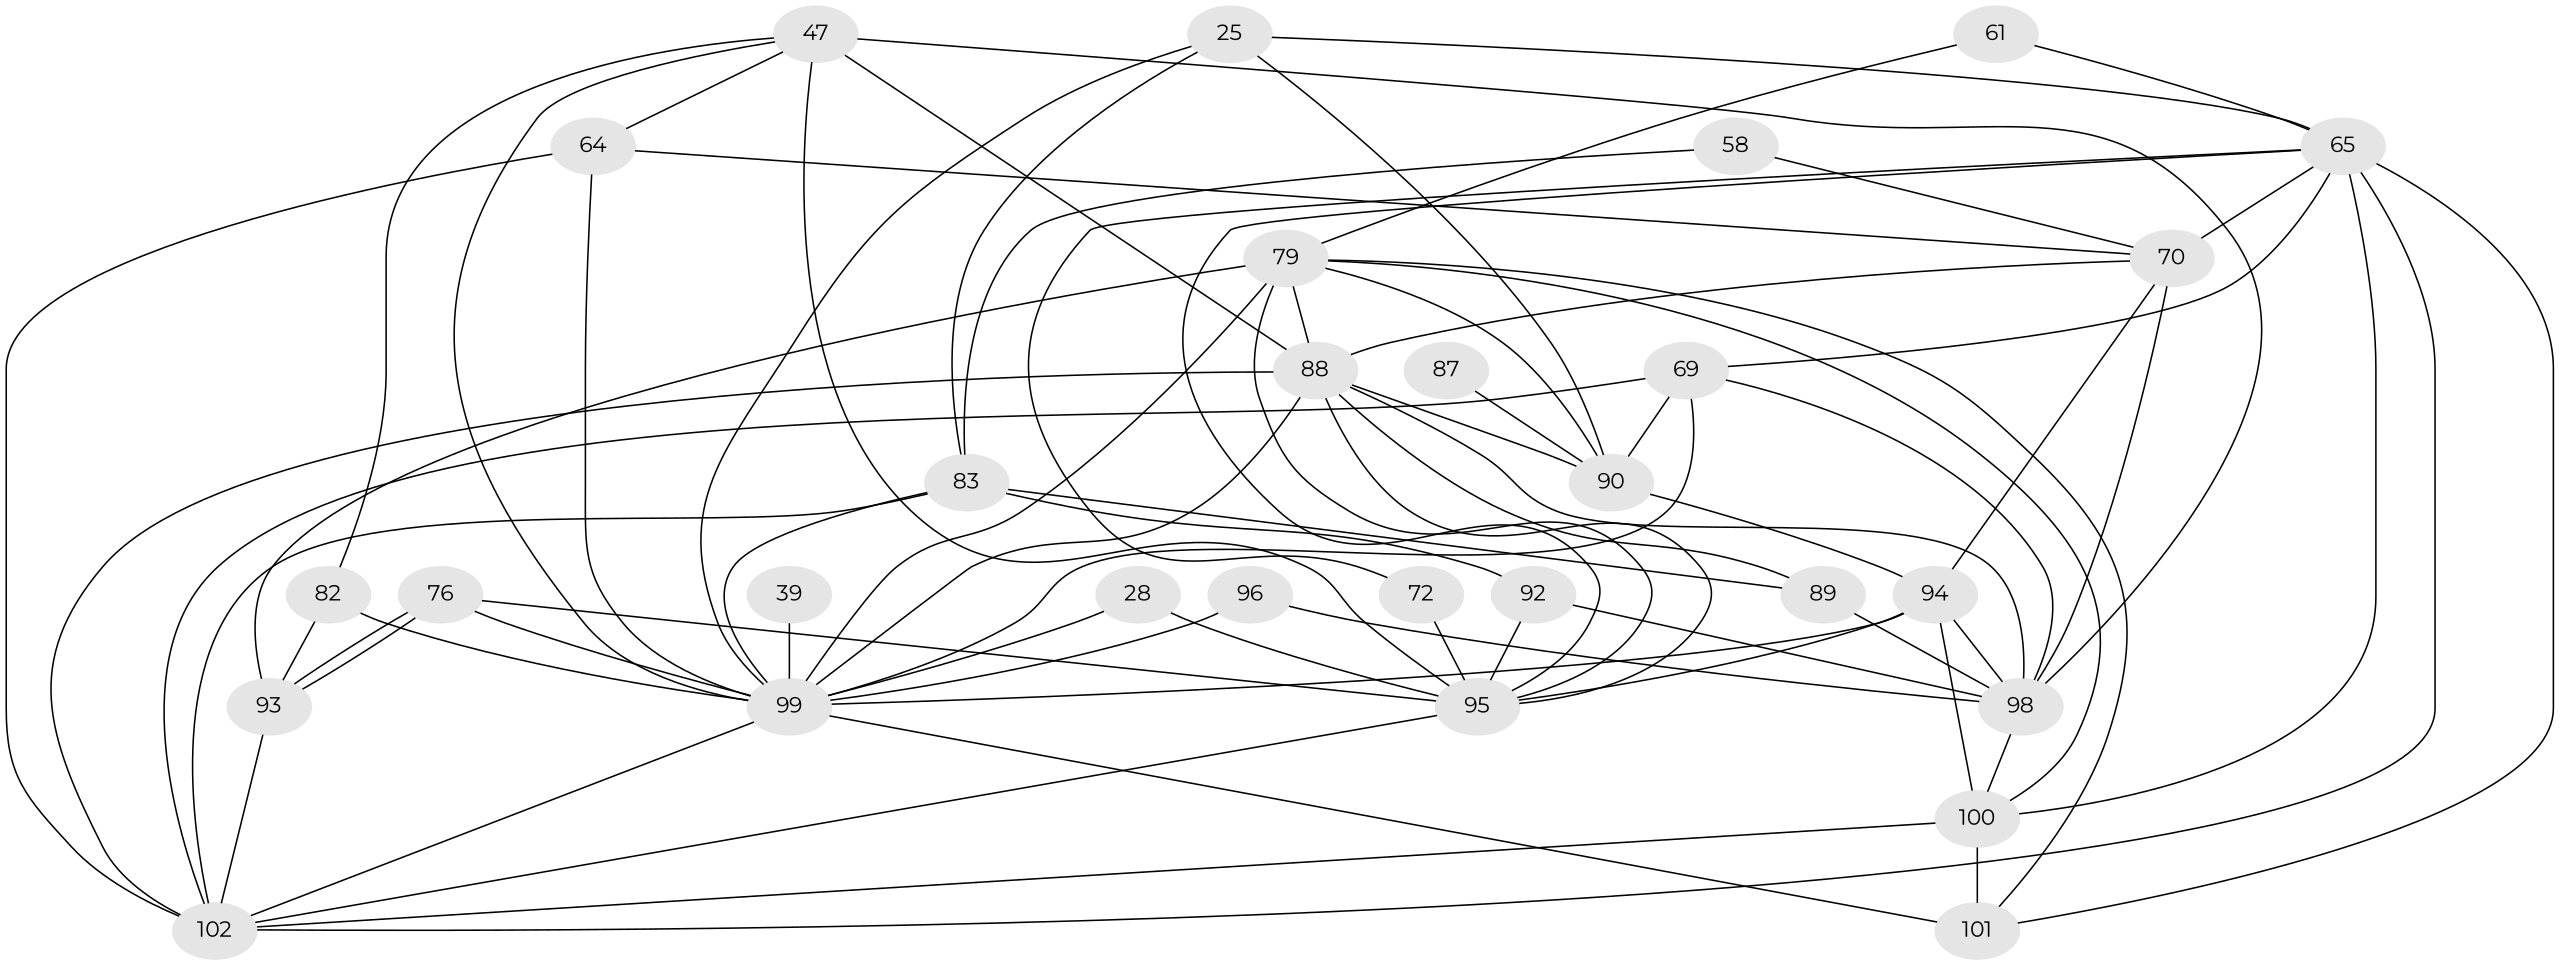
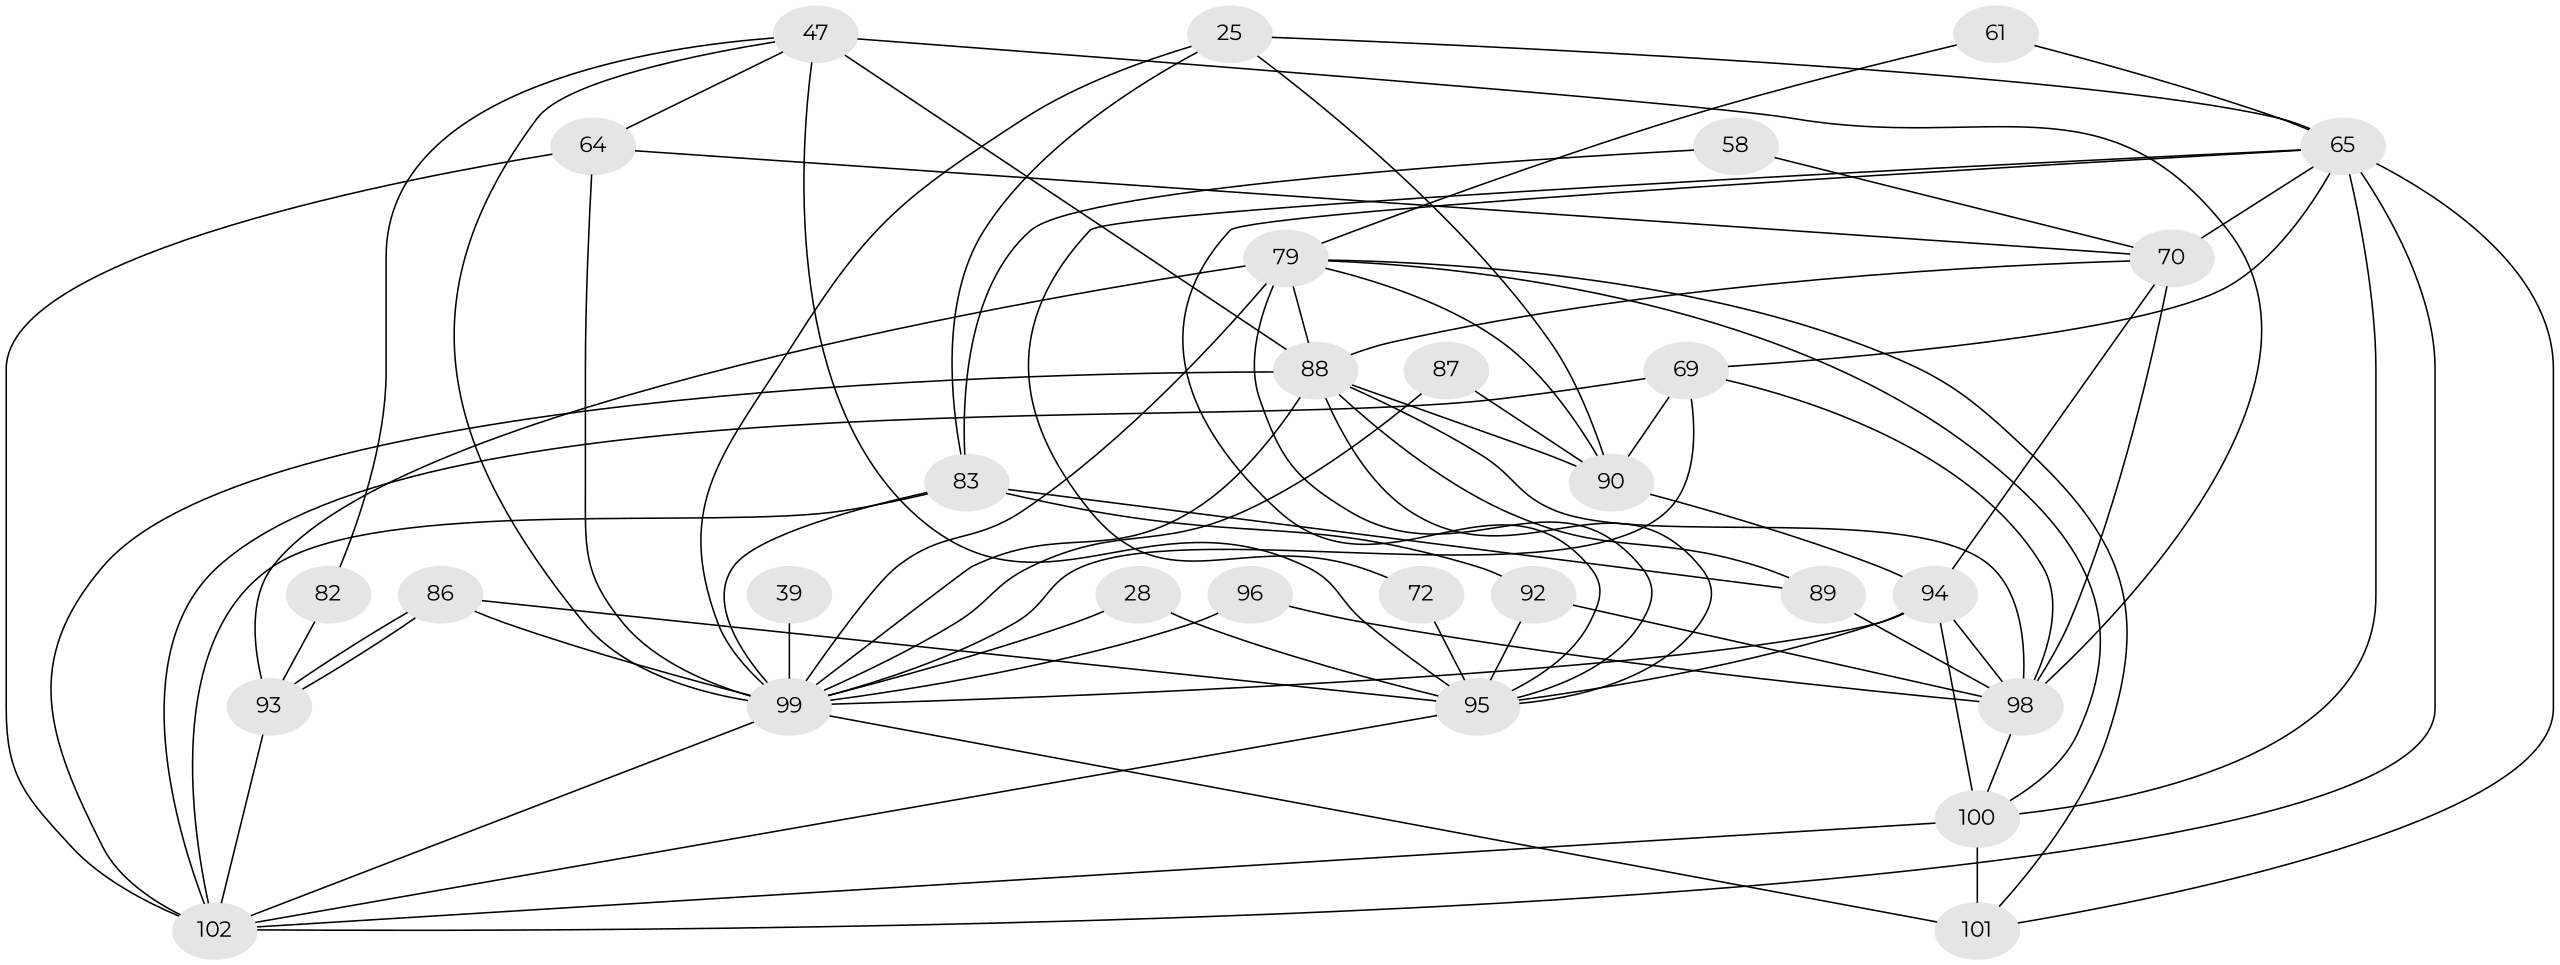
(441, 595) -> (441, 595)
(552, 667) -> (1173, 533)
